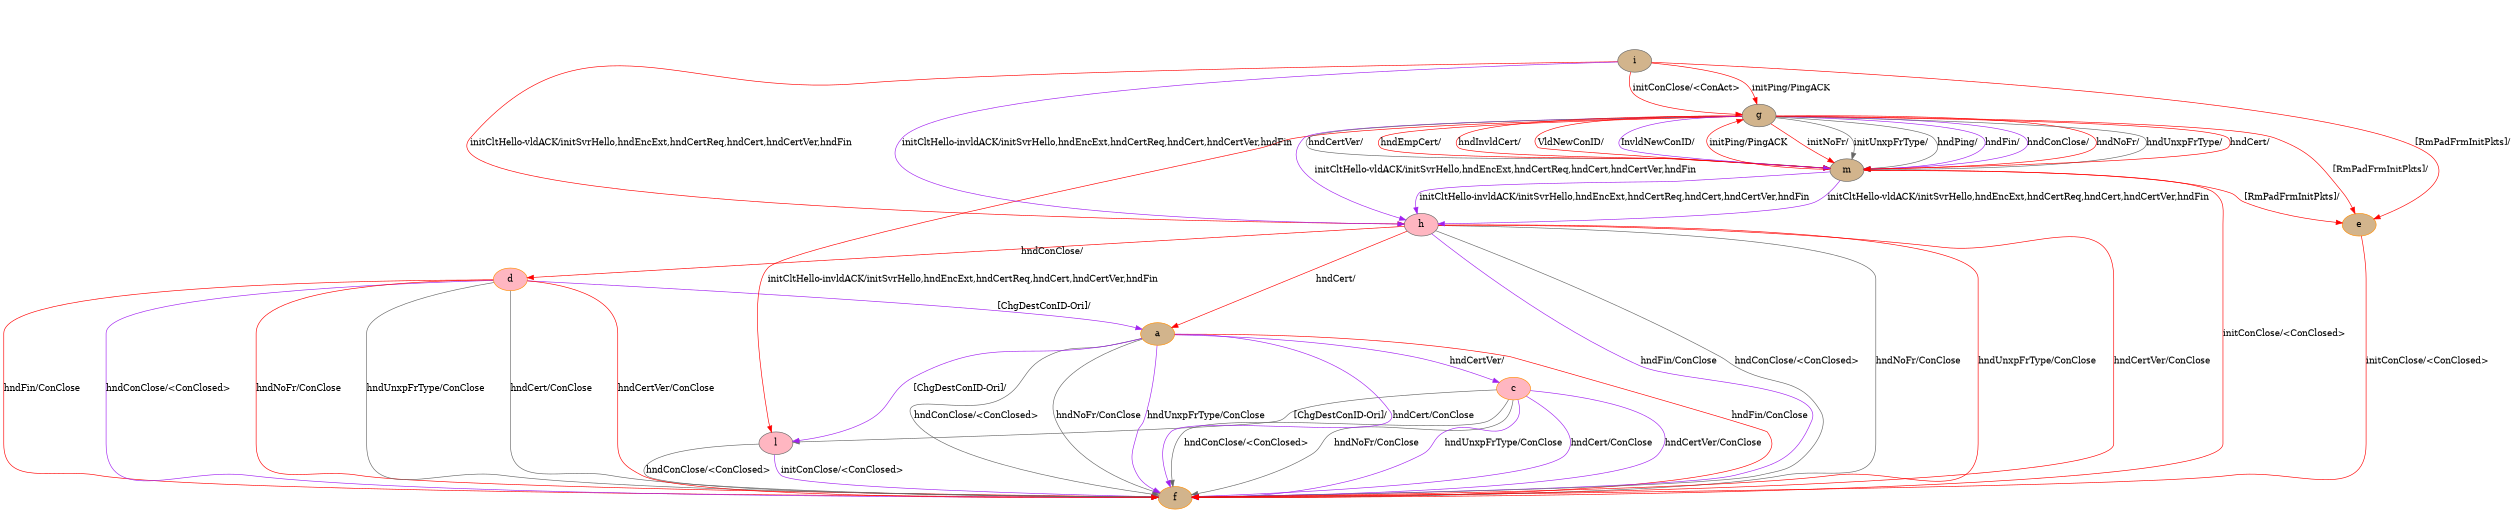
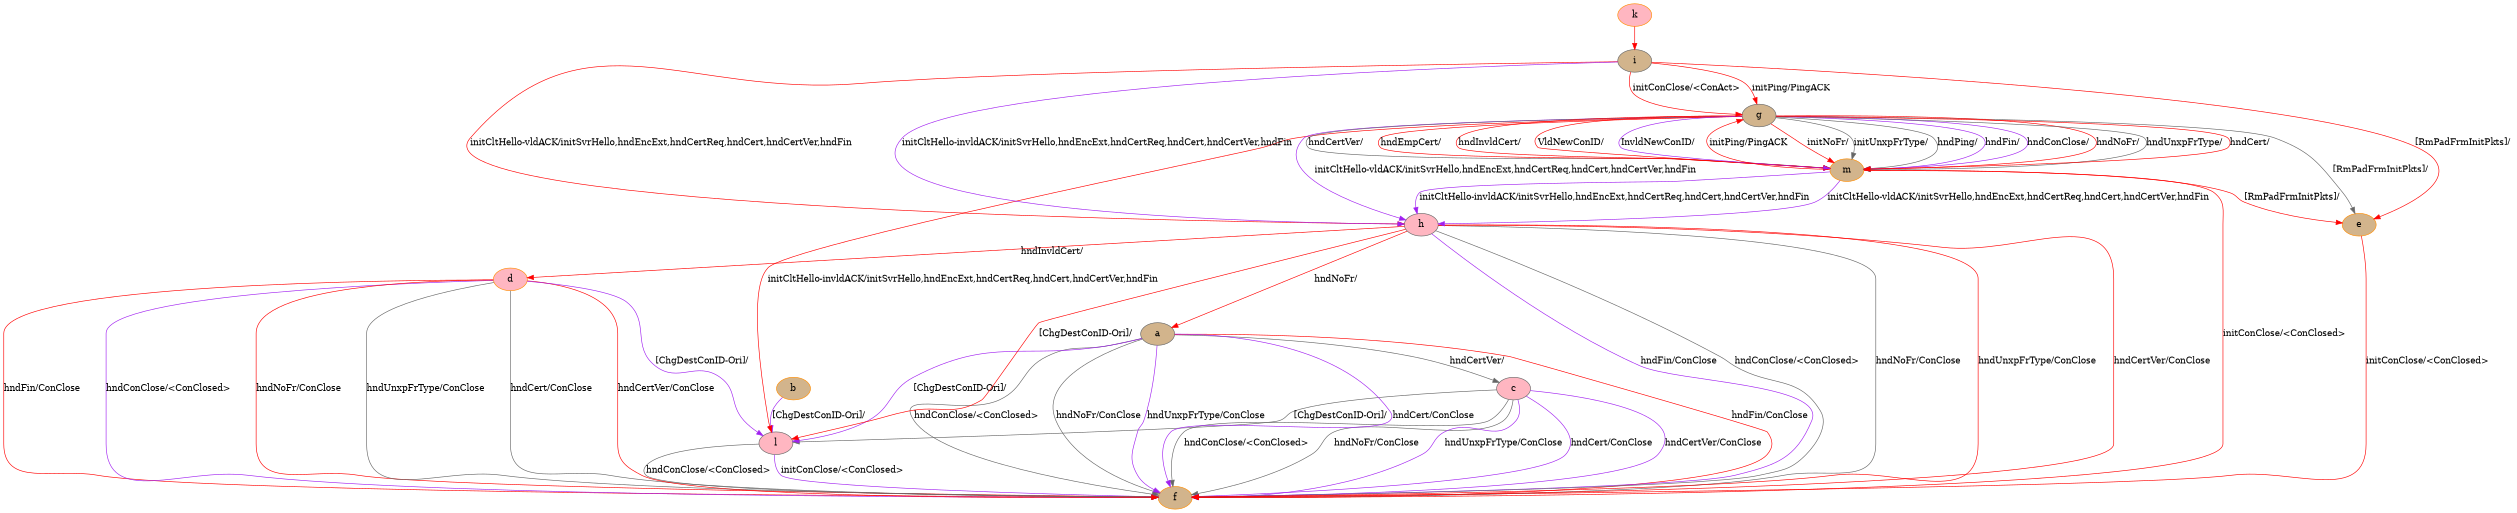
none -> (1635, 15)
(2215, 130) -> (2215, 130)
(1847, 170) -> (1847, 170)
(1053, 252) -> (1053, 252)
(1337, 279) -> (1337, 279)
(832, 299) -> (644, 351)
none -> (1084, 311)
(1158, 334) -> (1158, 334)
(1336, 345) -> (1336, 345)
none -> (794, 389)
(1514, 389) -> (1514, 389)
